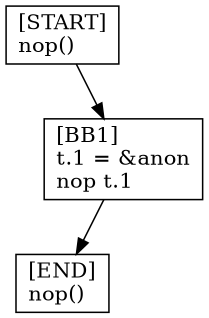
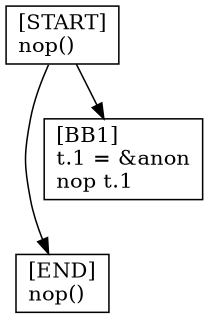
(94, 220) -> (26, 151)
